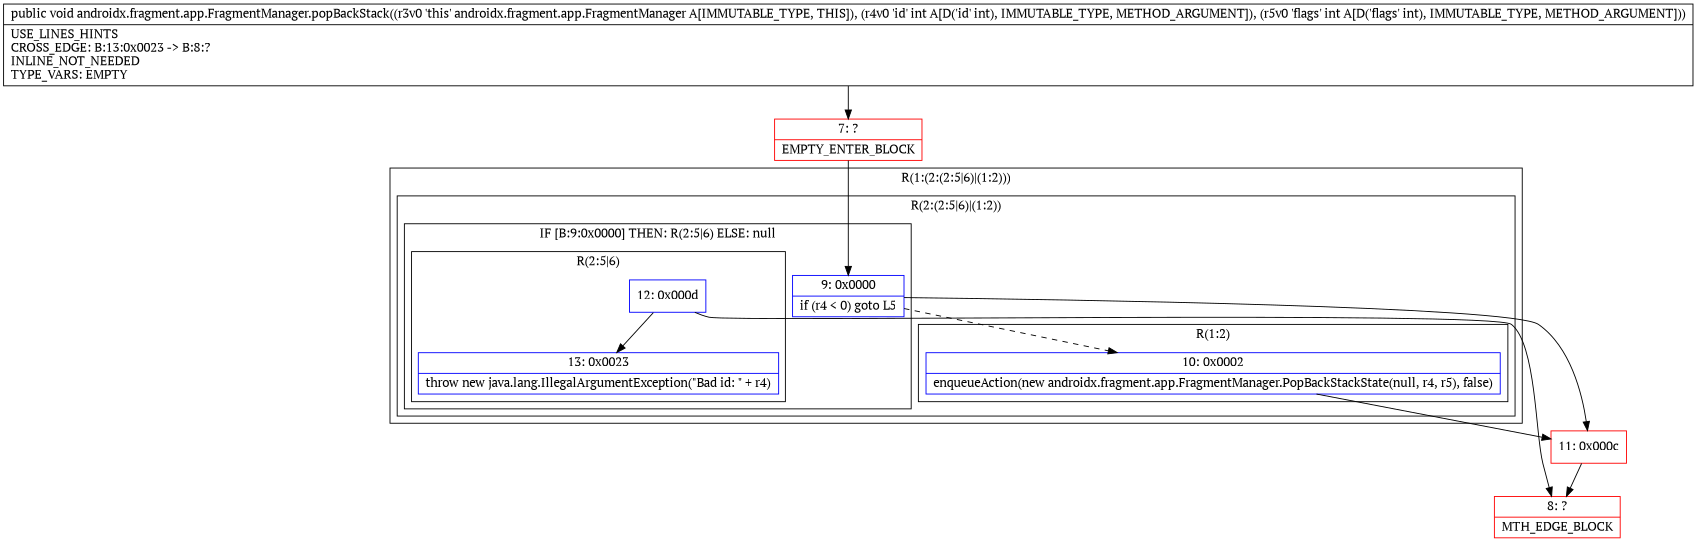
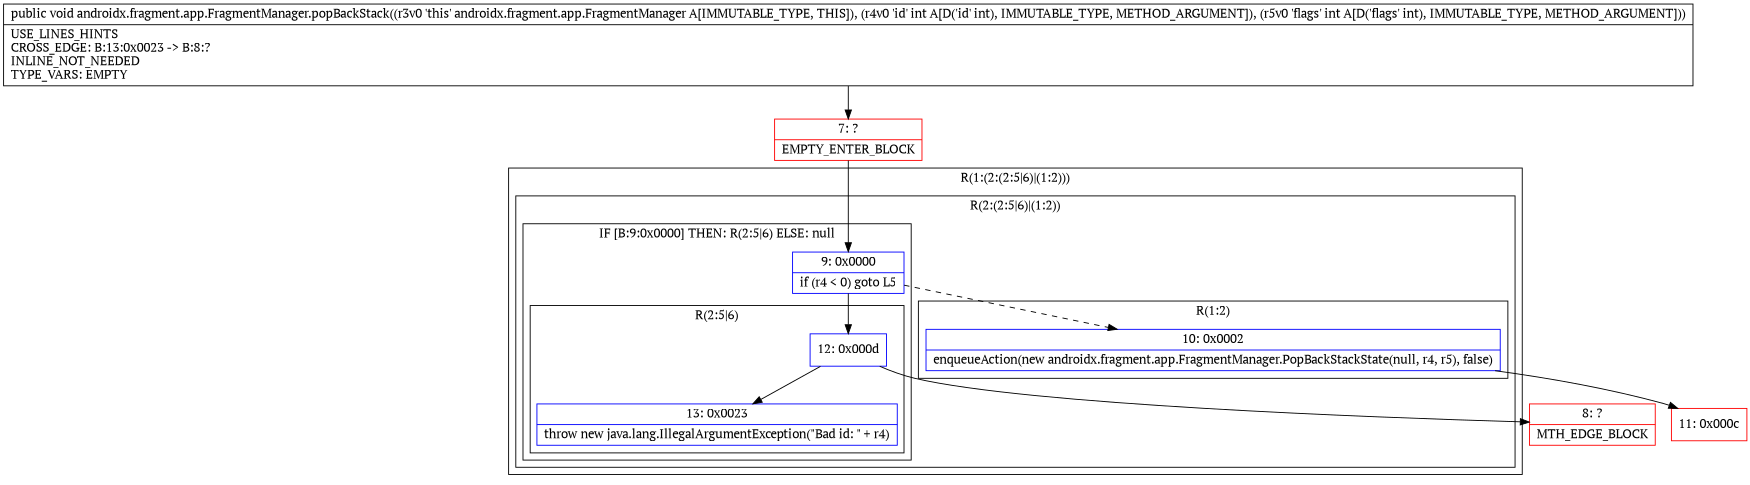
(1277, 305) -> (848, 311)
(1576, 476) -> none
